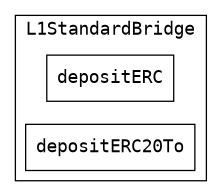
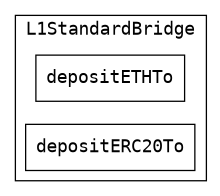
(110, 78) -> (110, 78)
